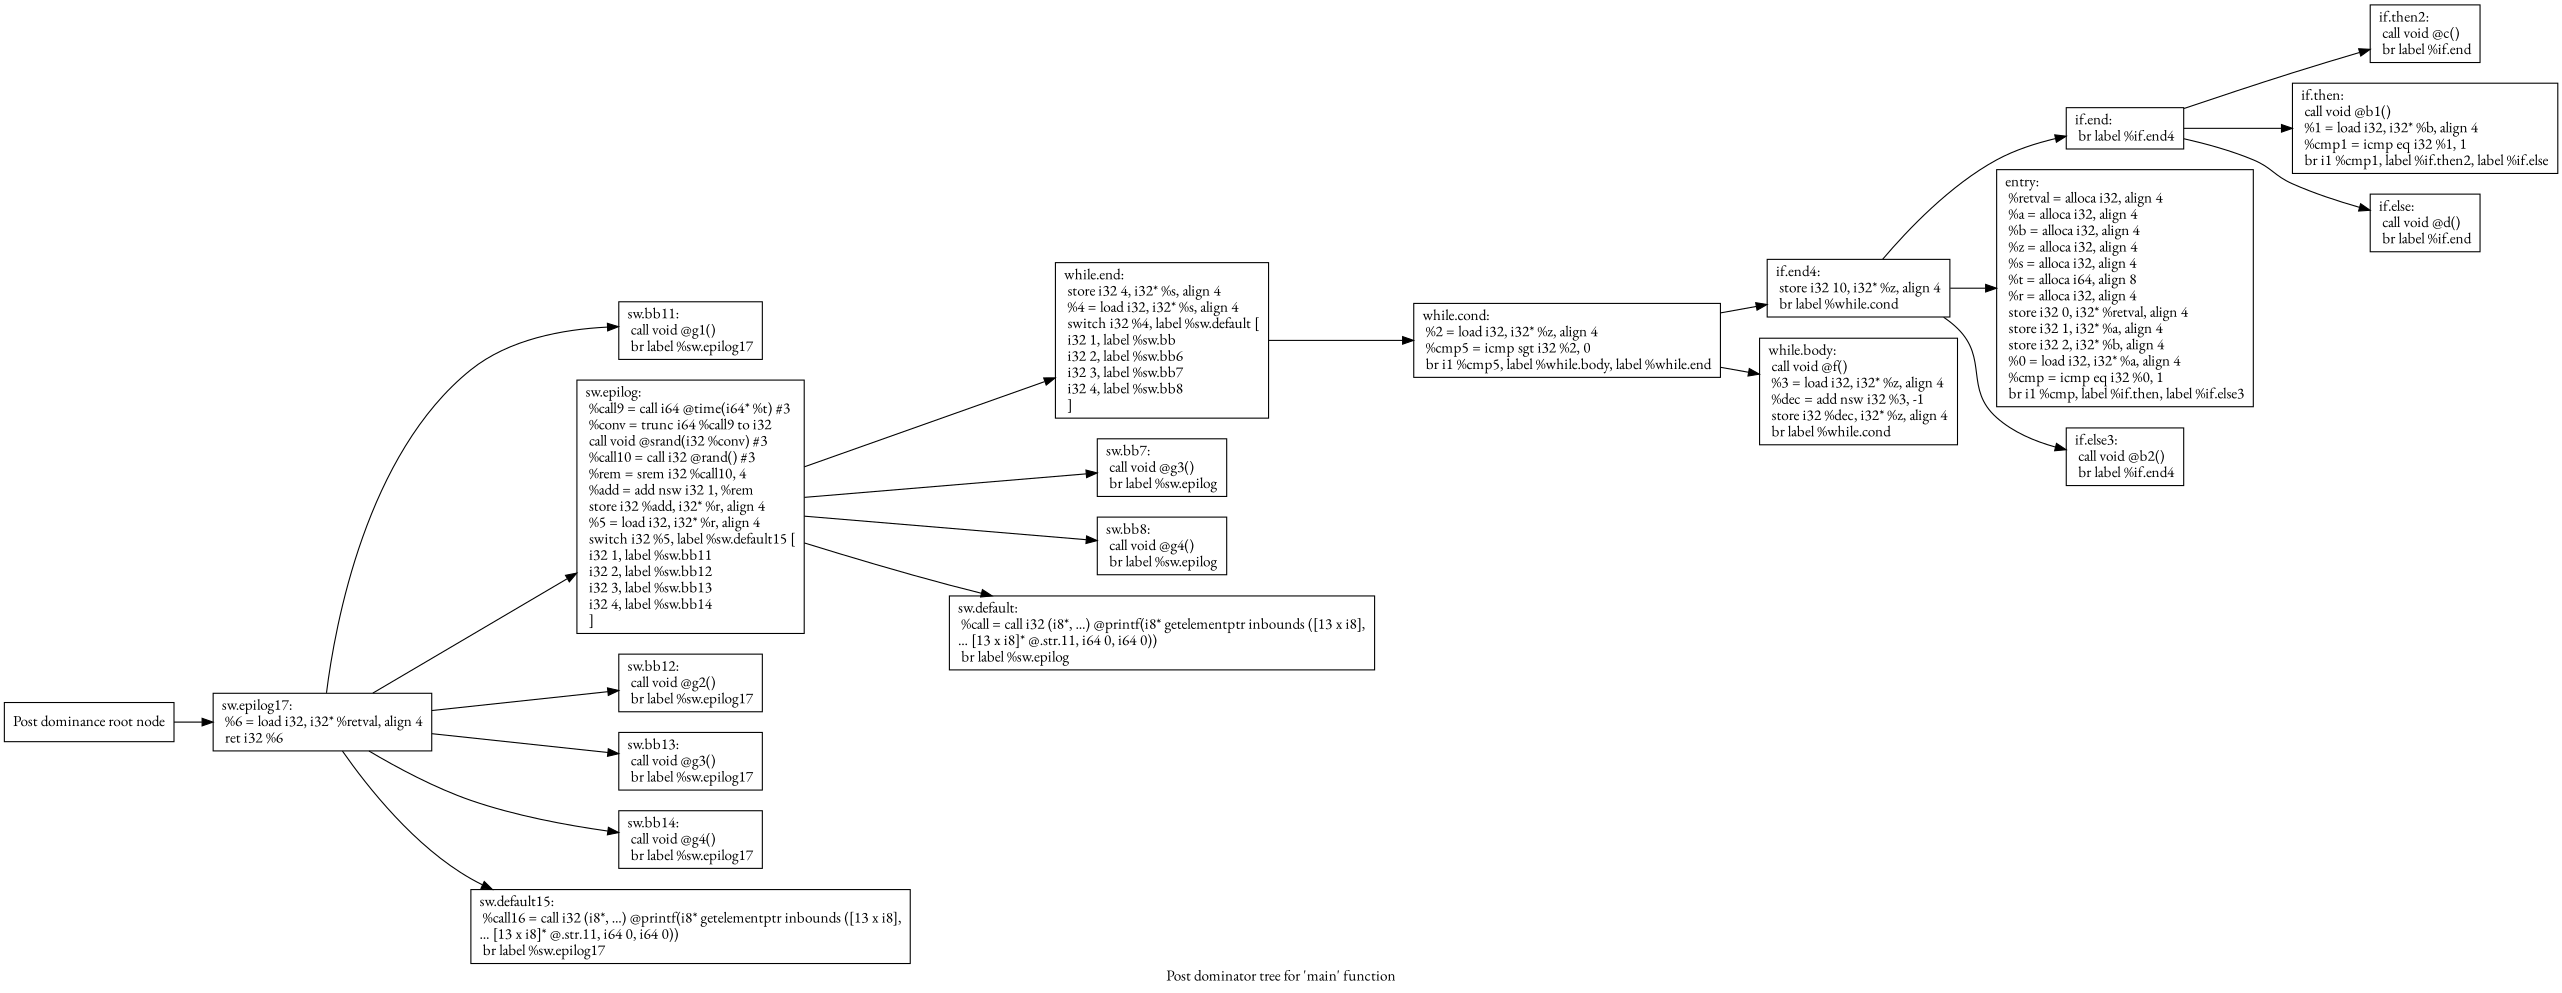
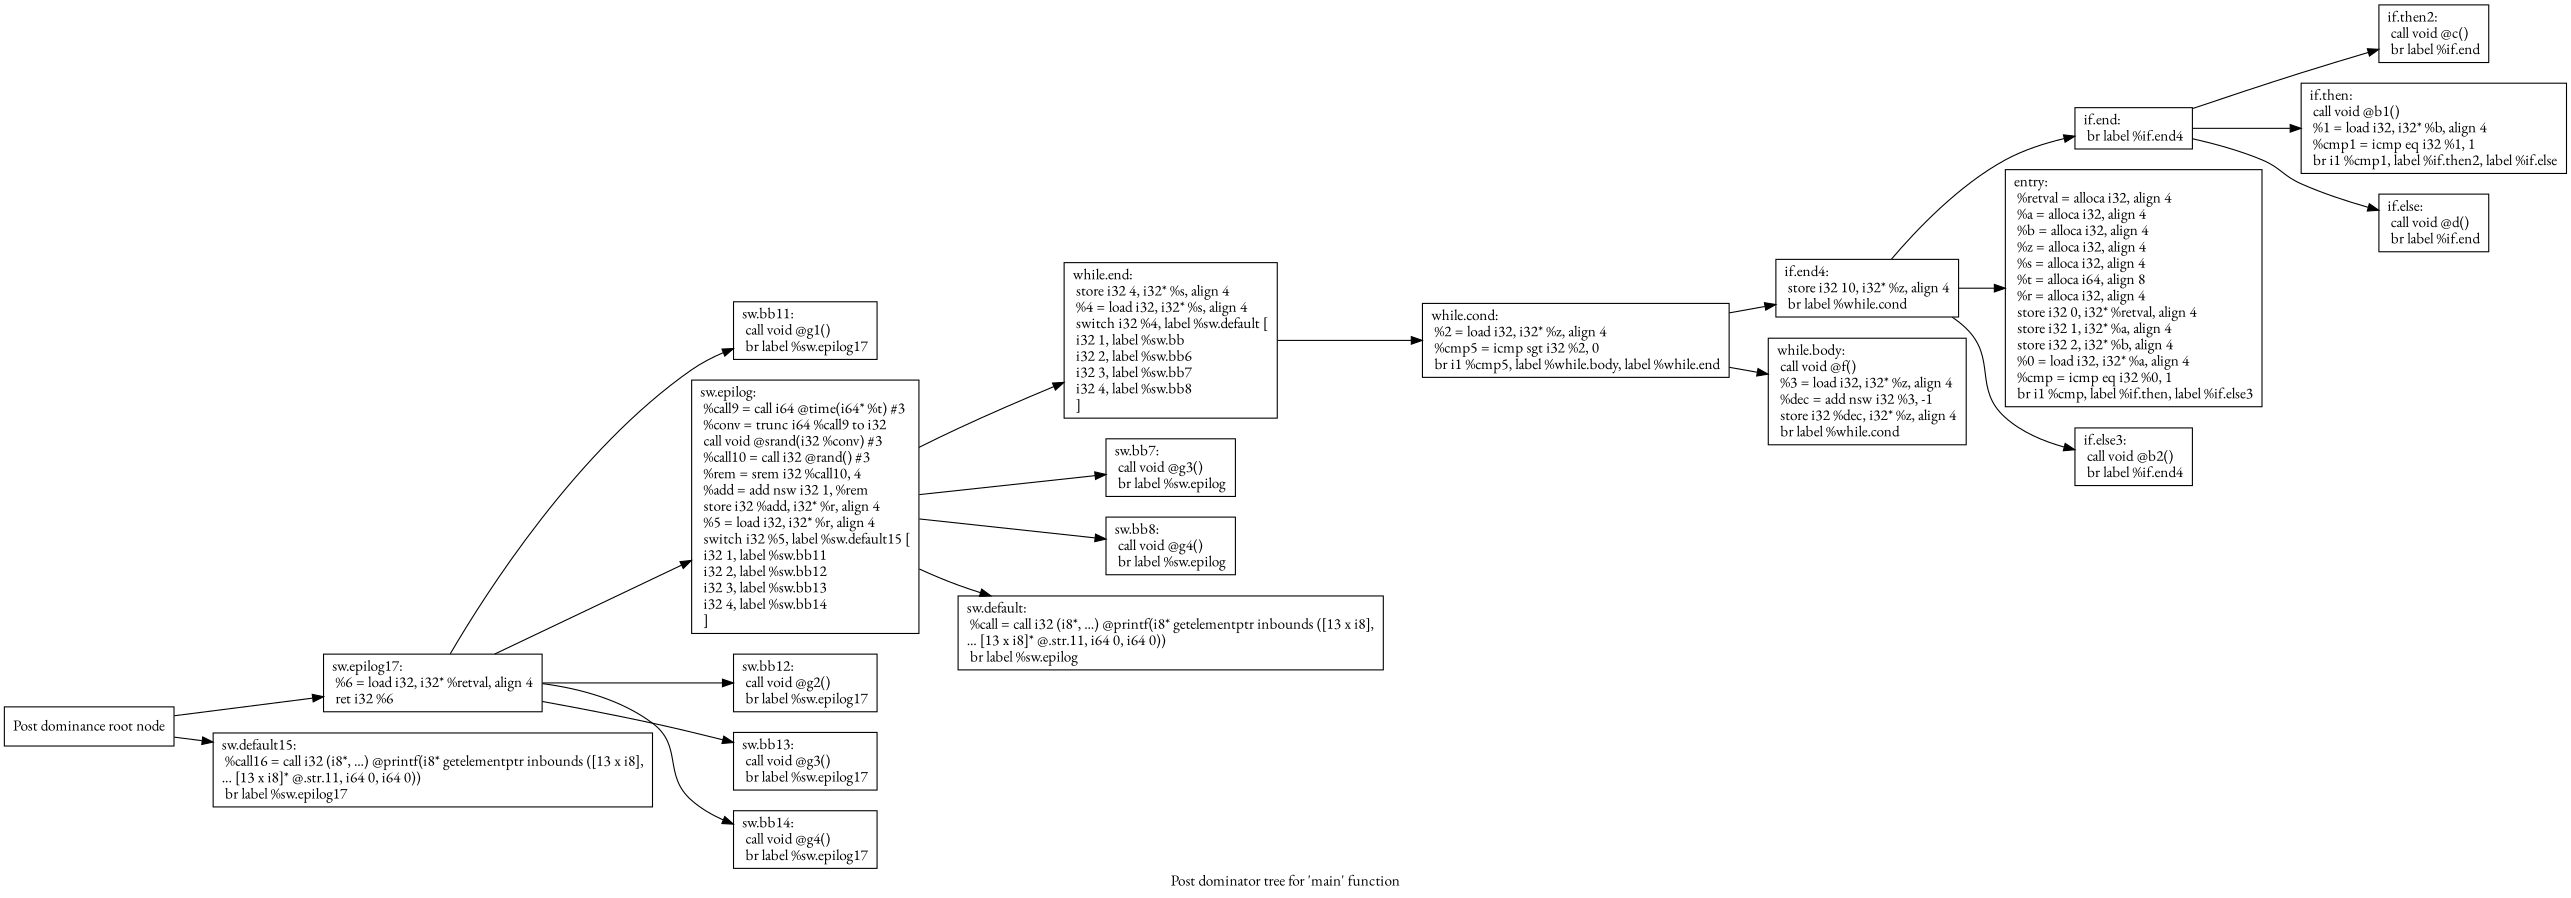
(405, 826) -> (188, 739)
